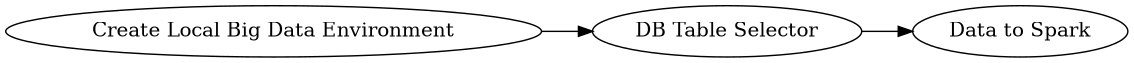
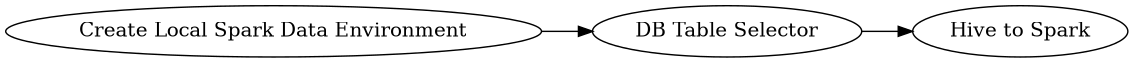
(274, 31) -> (274, 31)
(1020, 31) -> (1020, 31)
